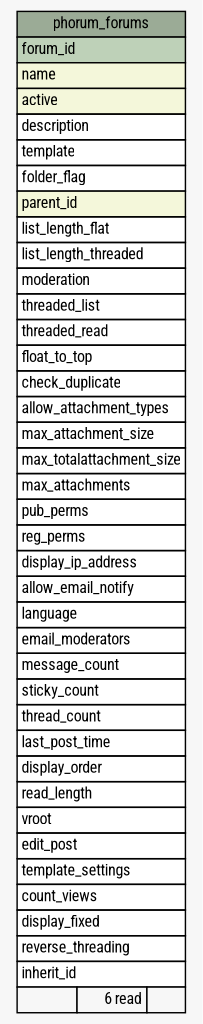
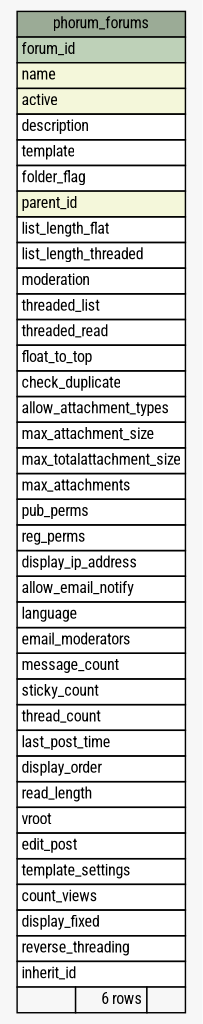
(123, 999) -> (122, 999)
